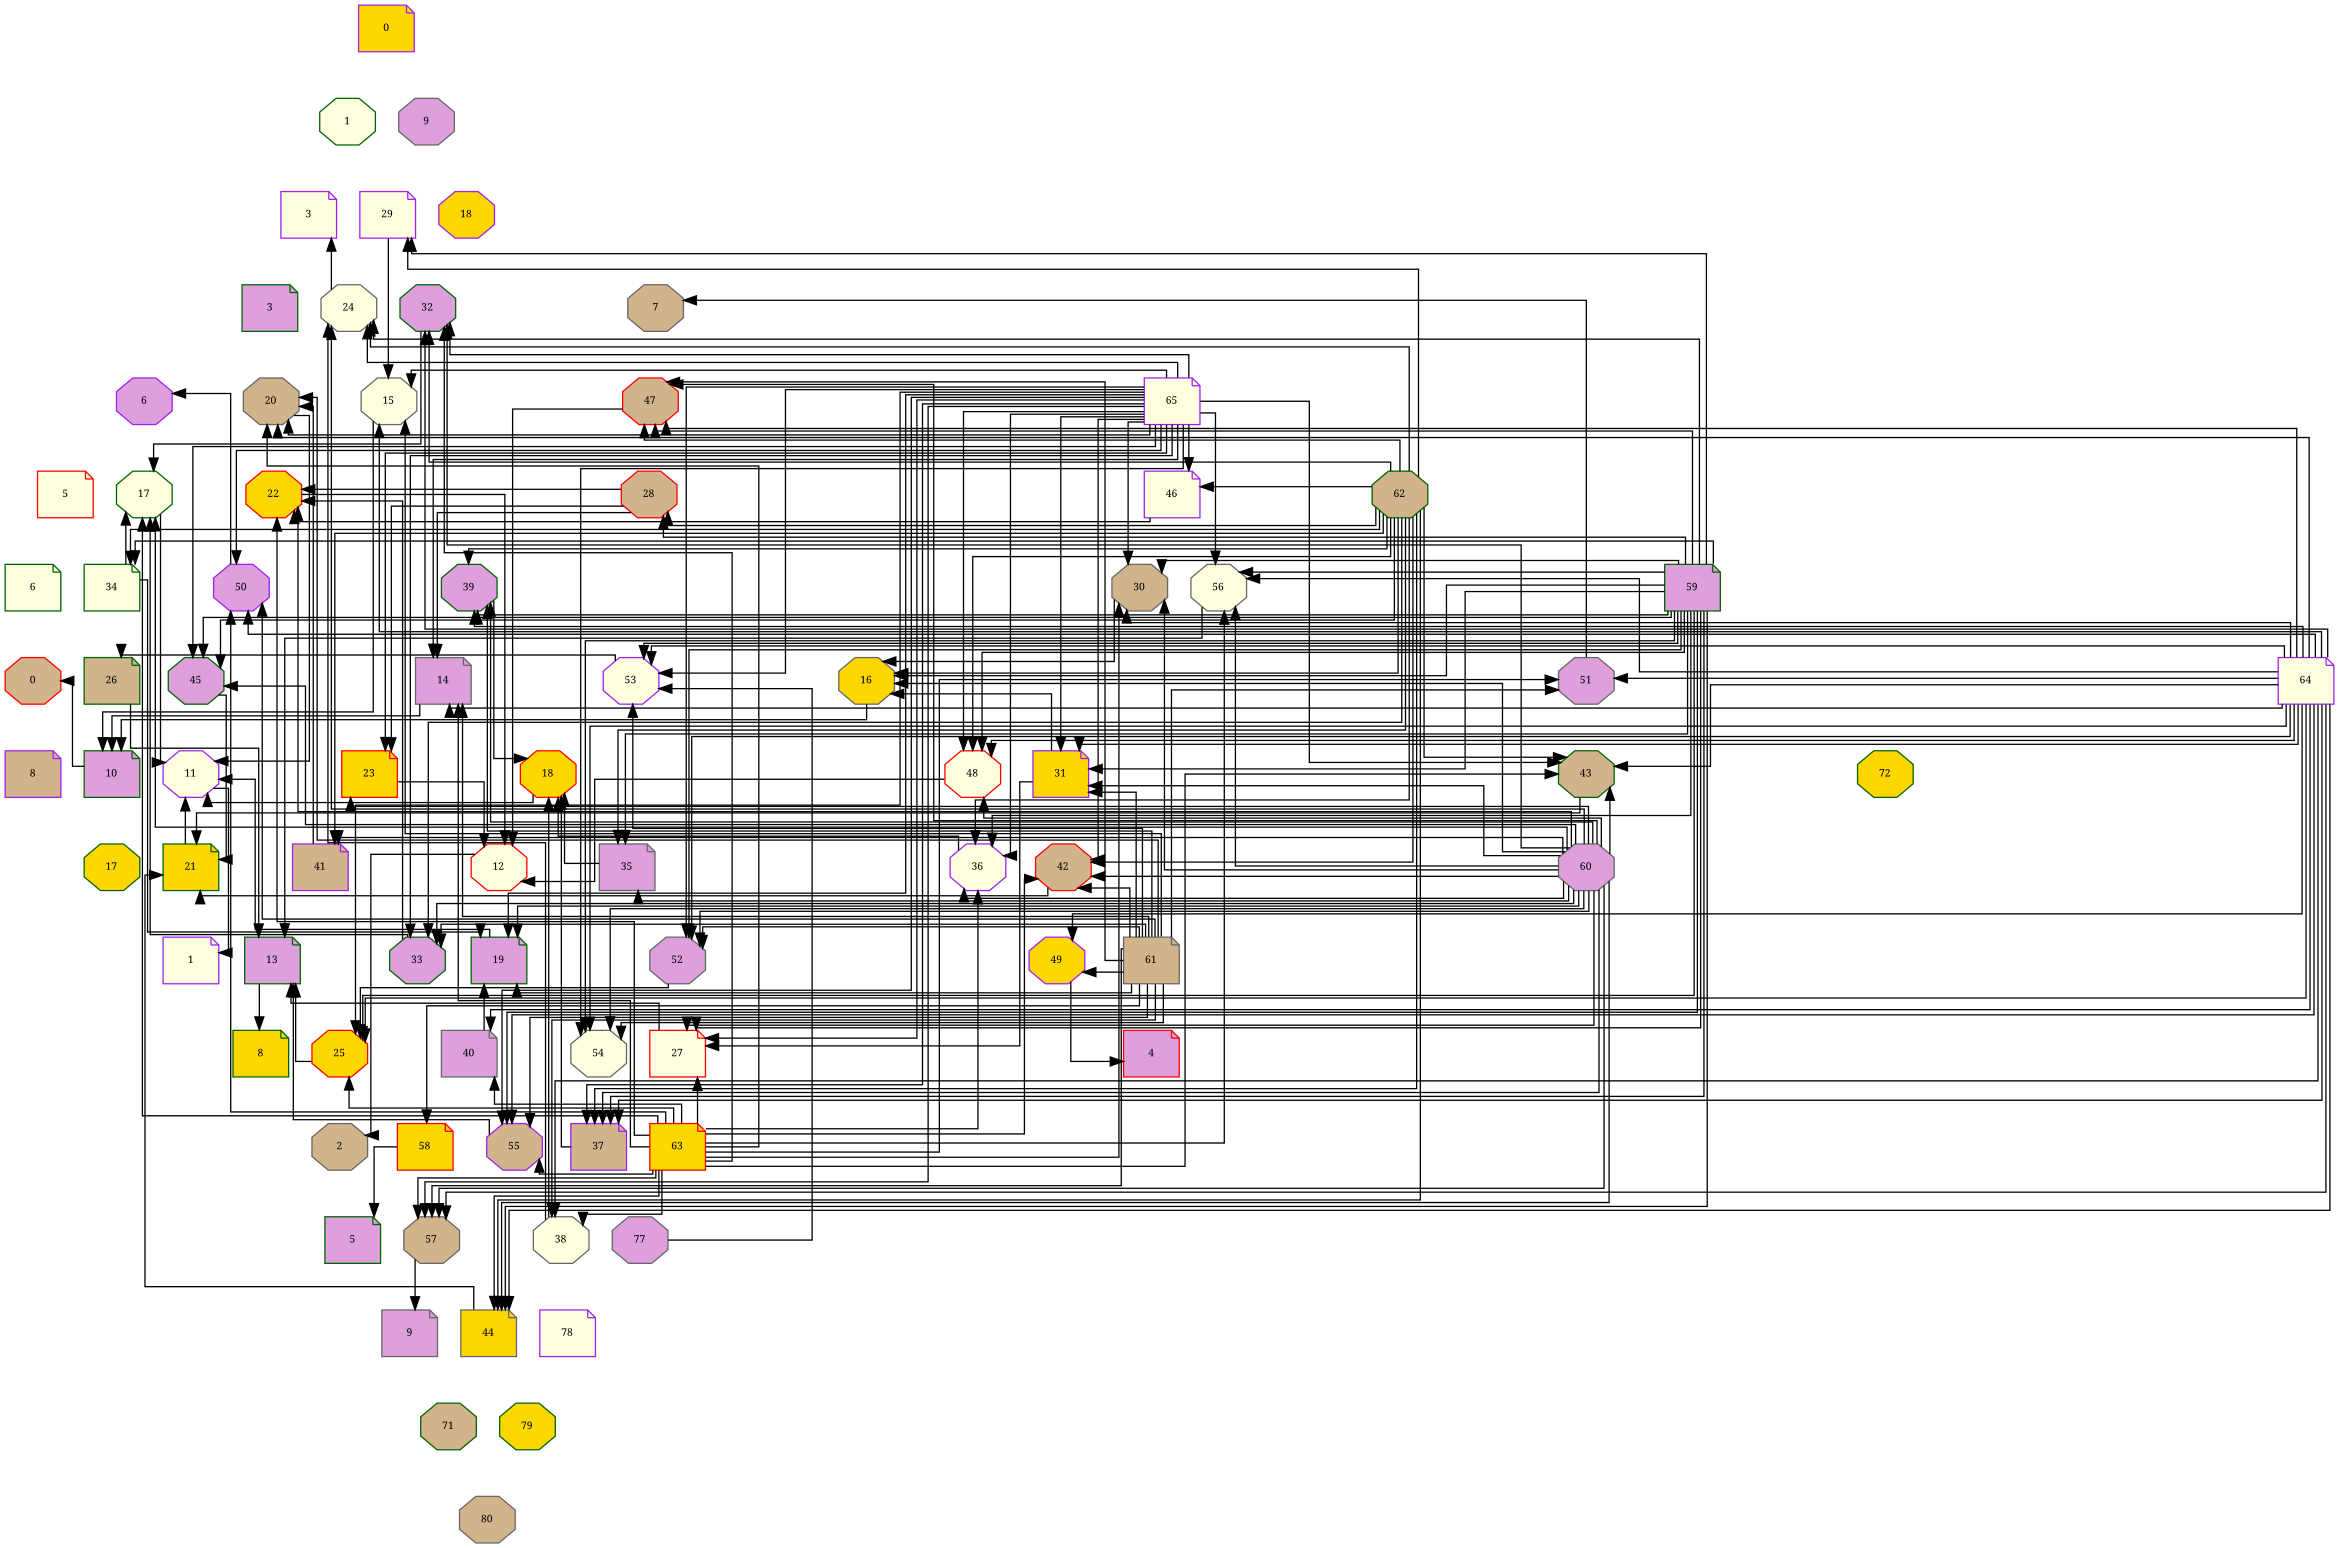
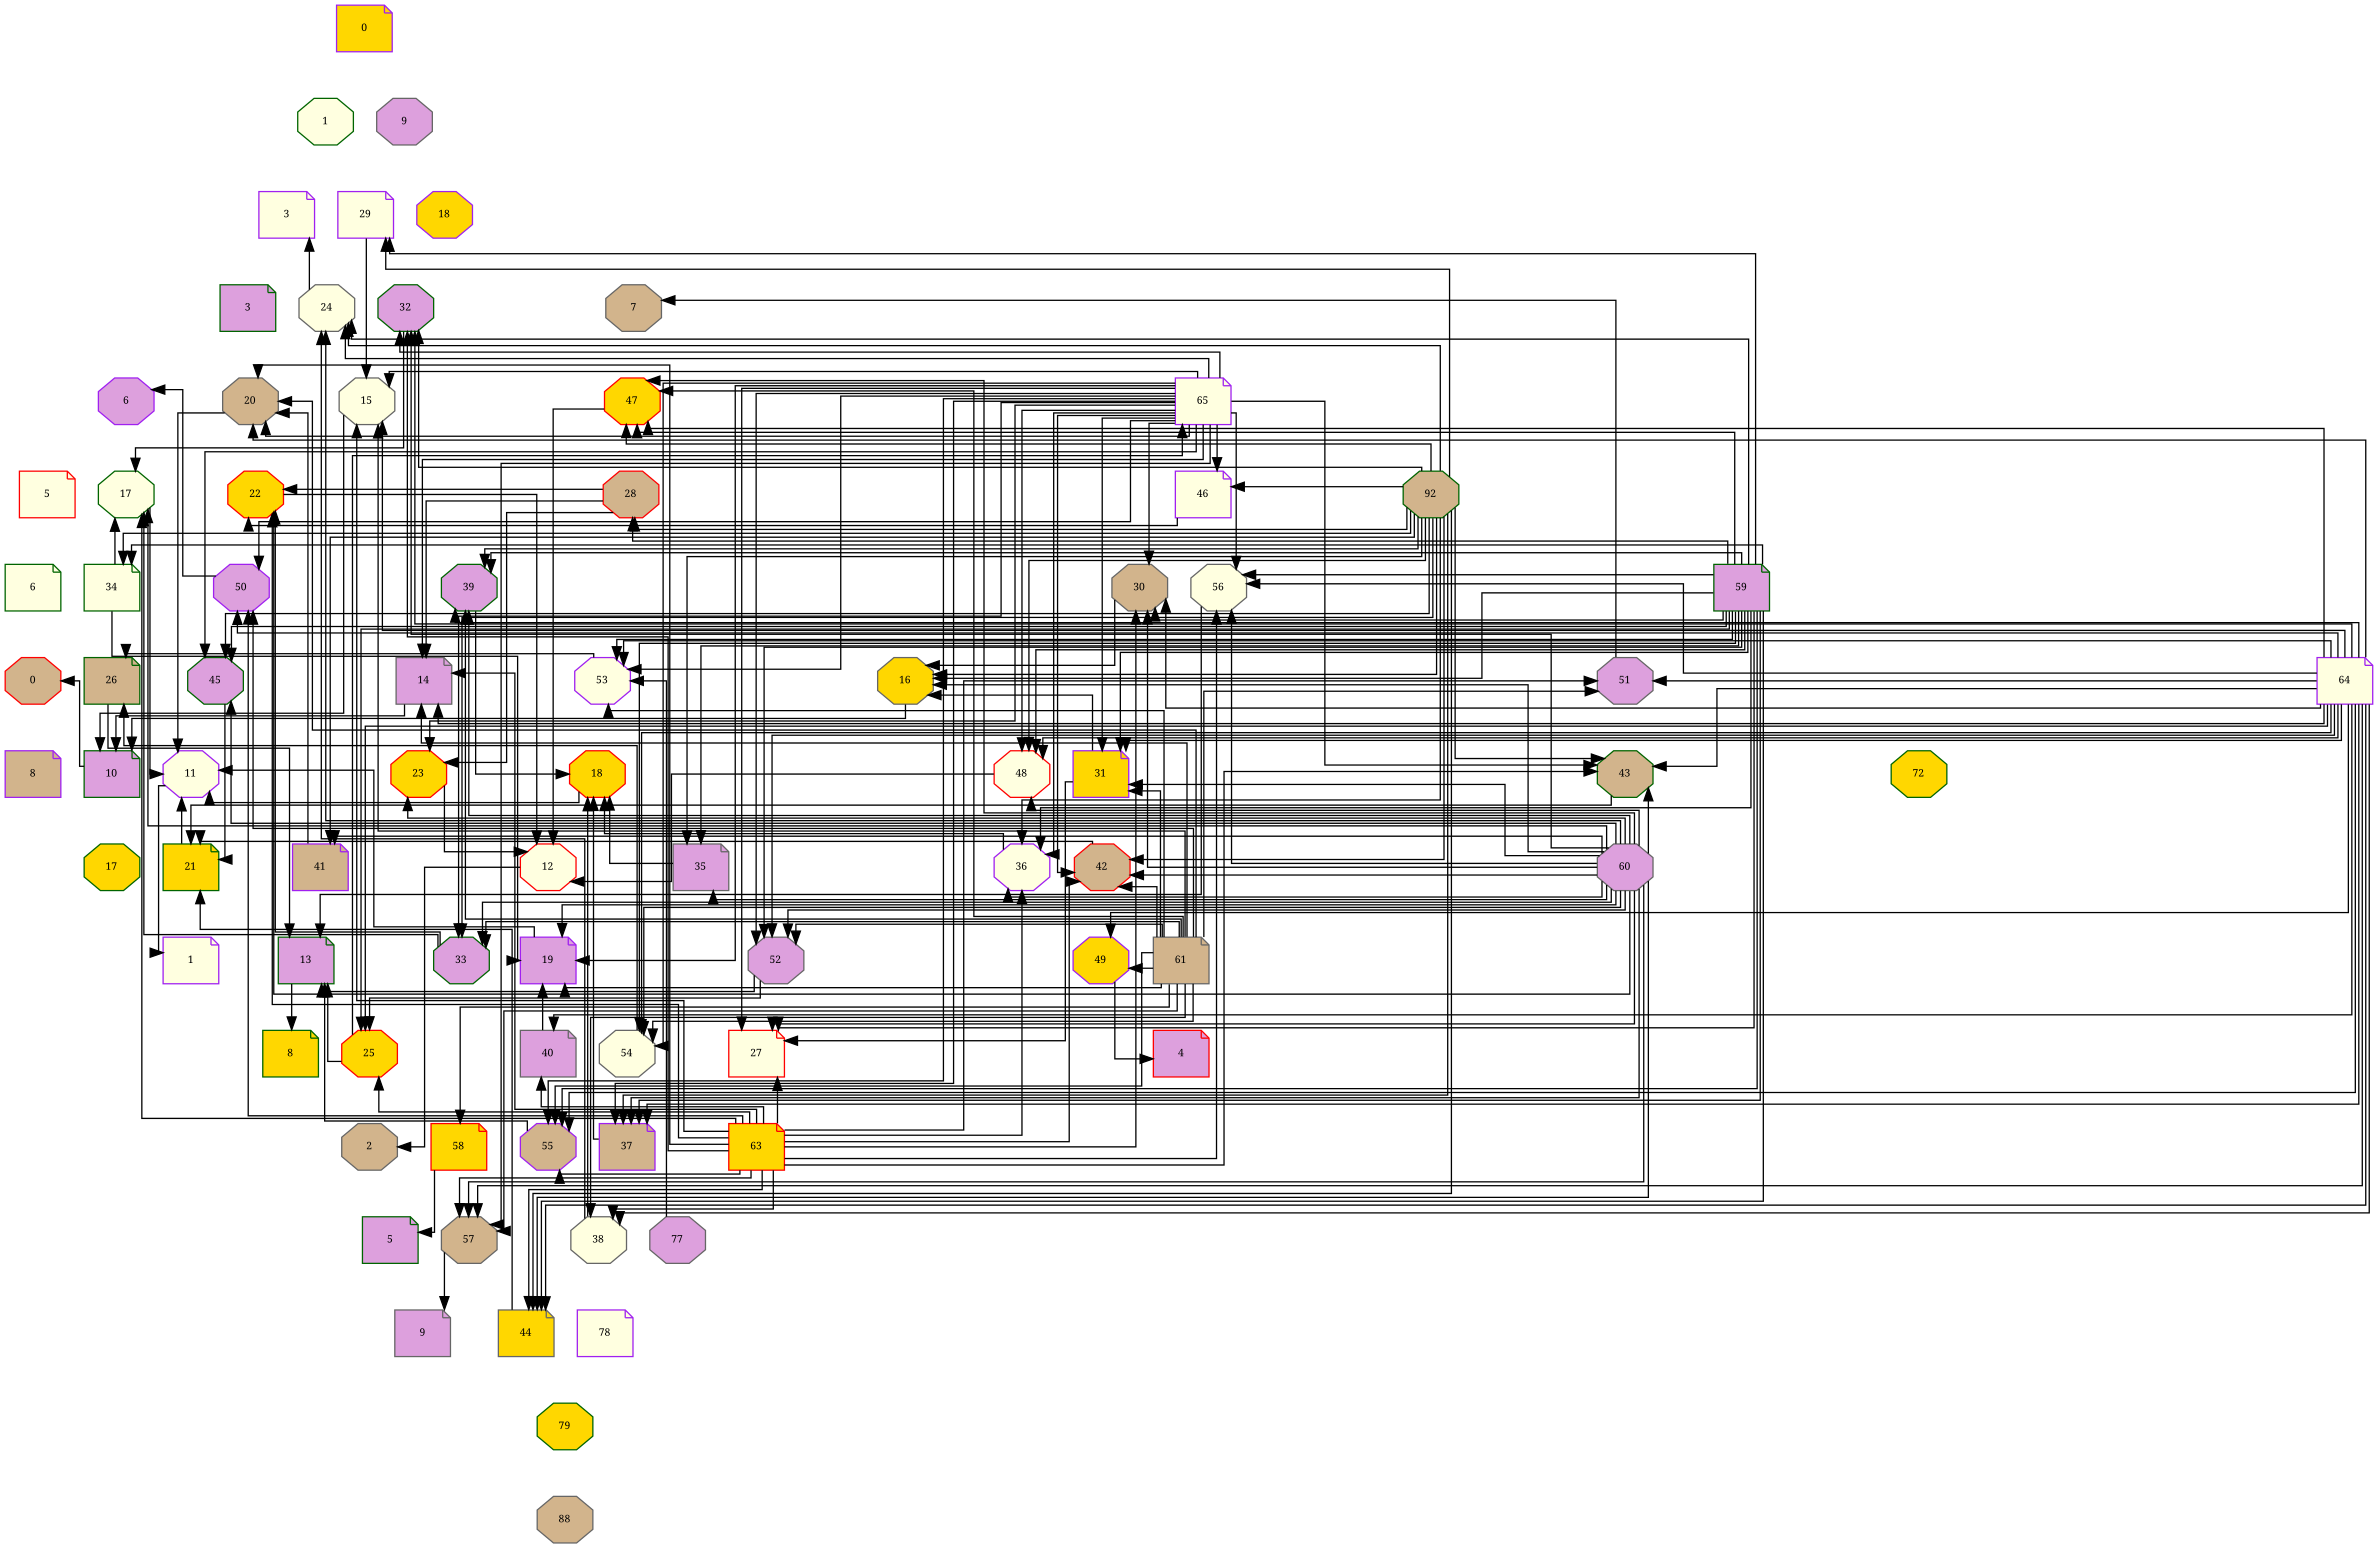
(650, 401) -> (632, 401)
(1400, 494) -> (1431, 494)
none -> (405, 746)
(370, 774) -> (419, 774)
(848, 805) -> (487, 456)
(499, 960) -> (548, 960)
none -> (357, 971)
(485, 1003) -> (546, 992)
(449, 1426) -> none
(487, 1520) -> (565, 1520)
